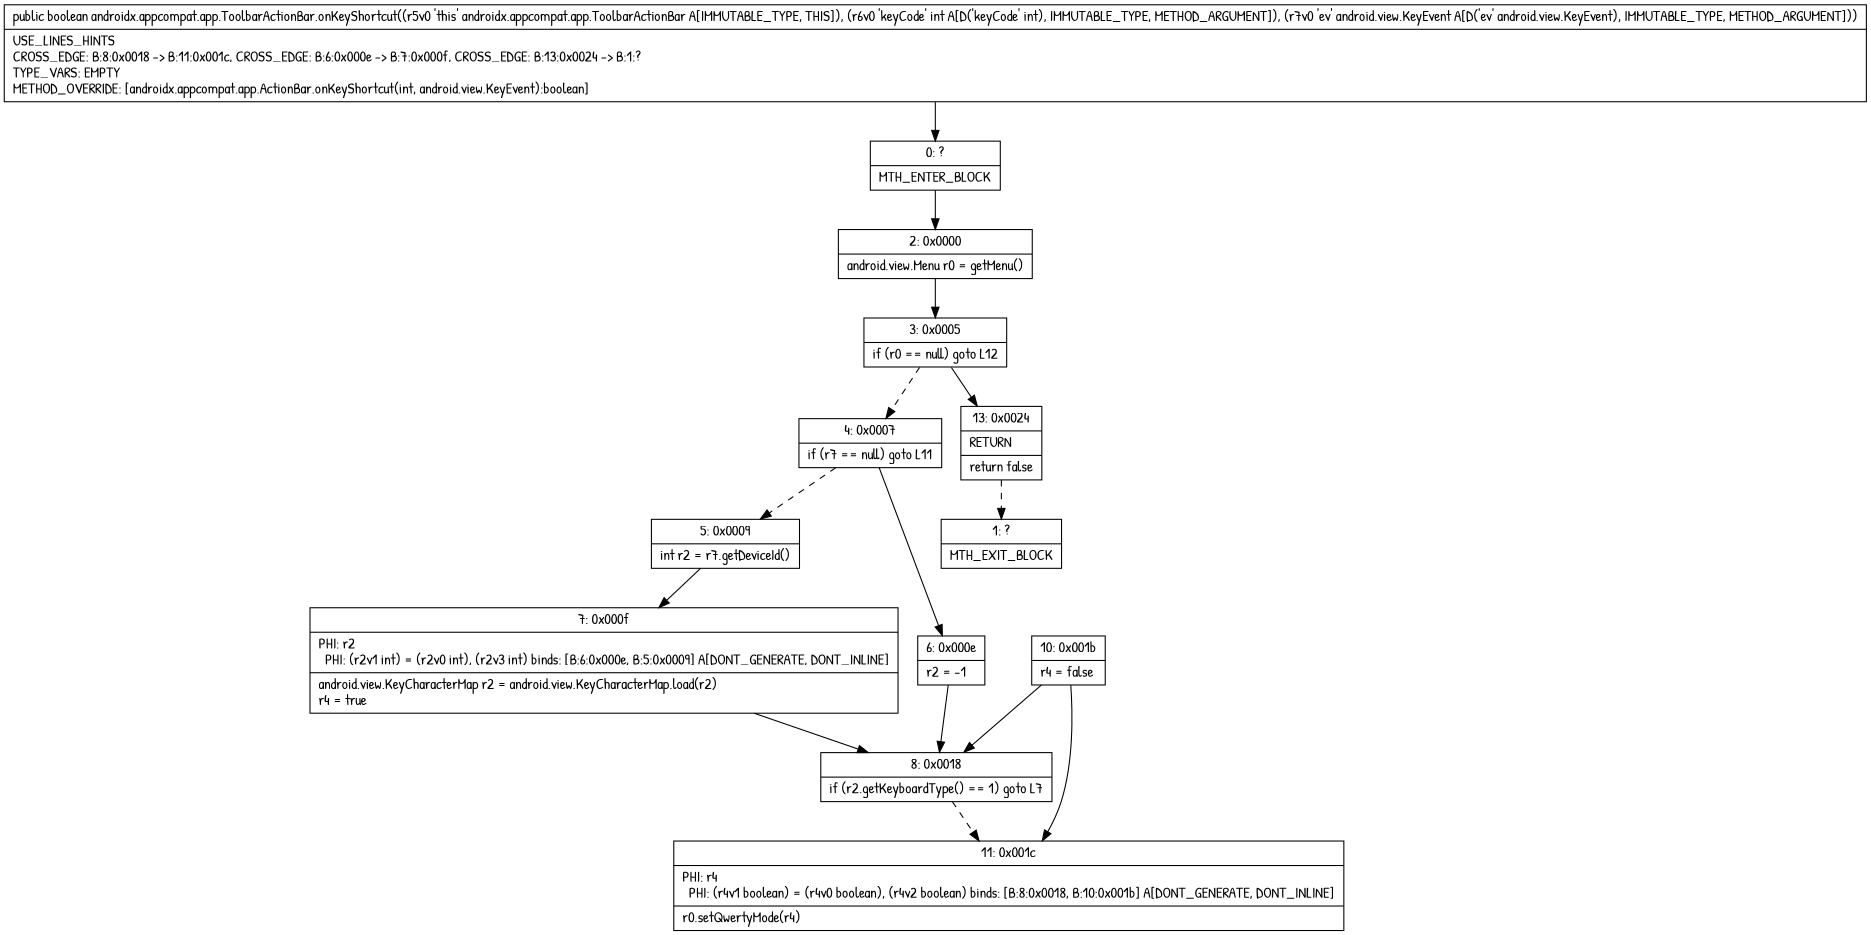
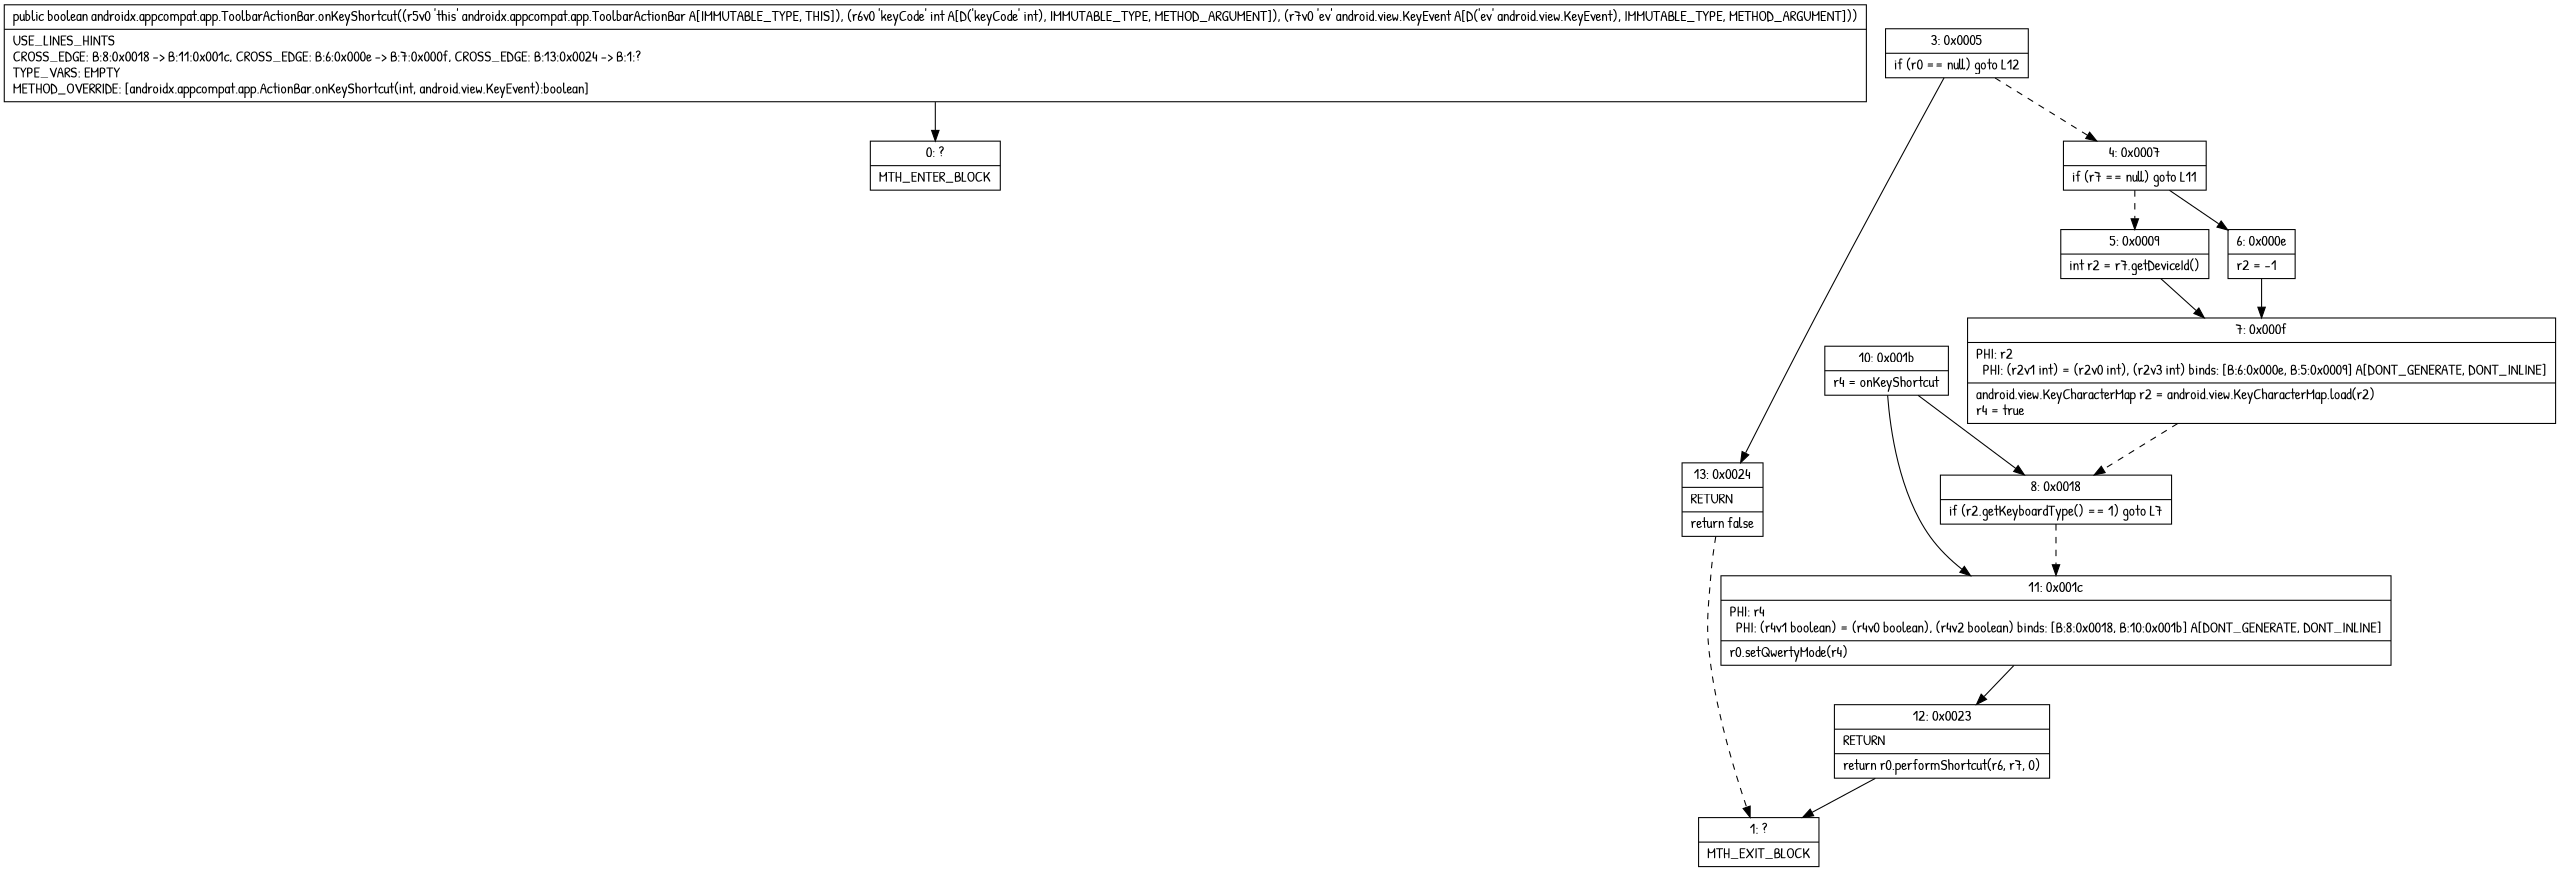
(935, 254) -> none
(1067, 672) -> (1887, 382)
(945, 713) -> (2262, 293)
(806, 731) -> (2140, 446)
none -> (1942, 741)
